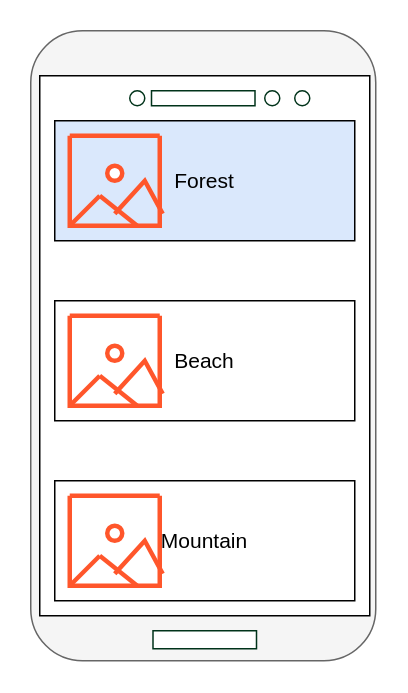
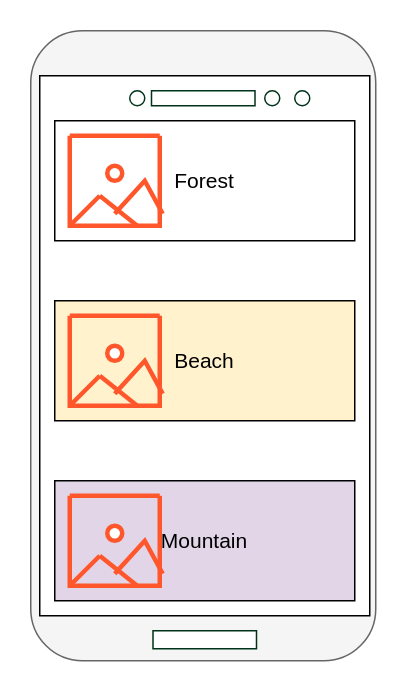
(205, 181) -> (205, 181)
(205, 361) -> (205, 361)
(205, 541) -> (205, 541)
